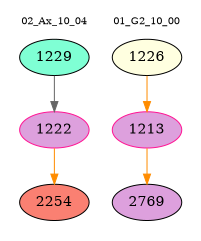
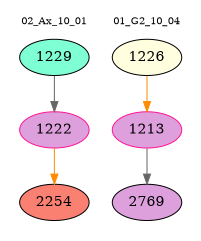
(54, 22) -> (54, 22)
(147, 22) -> (147, 22)
(147, 161) -> (147, 161)
